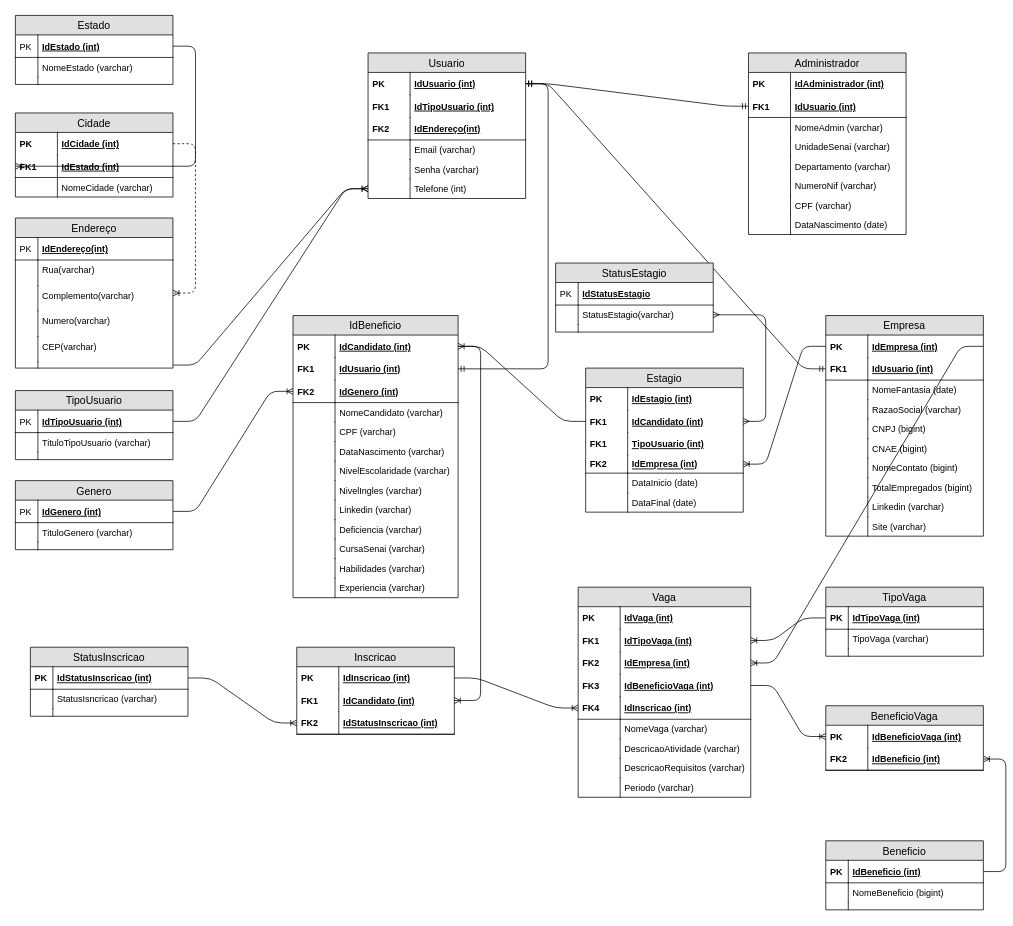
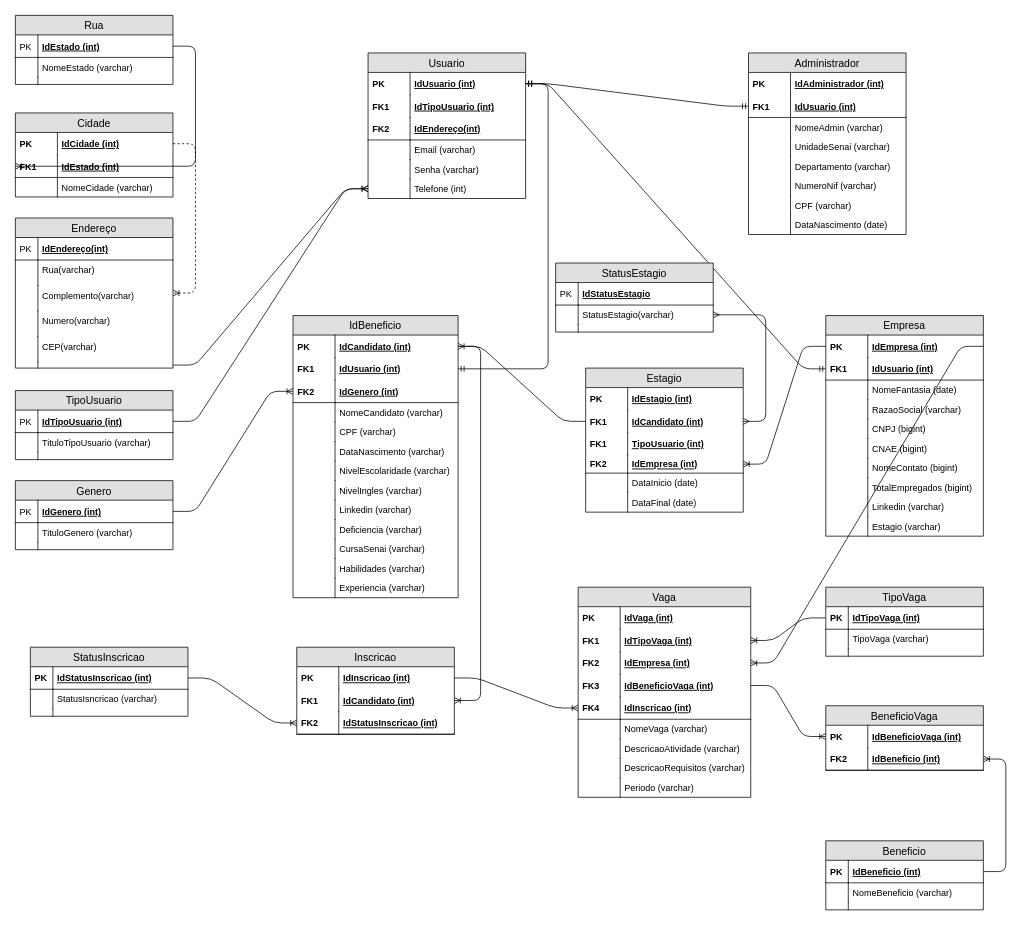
(94, 26) -> (94, 26)
(904, 527) -> (912, 527)
(902, 893) -> (906, 893)
